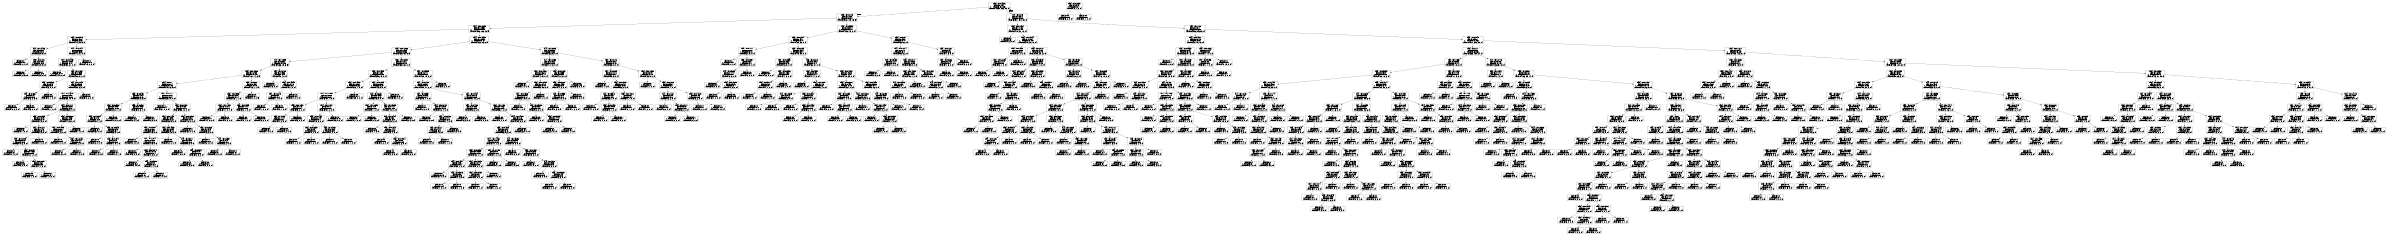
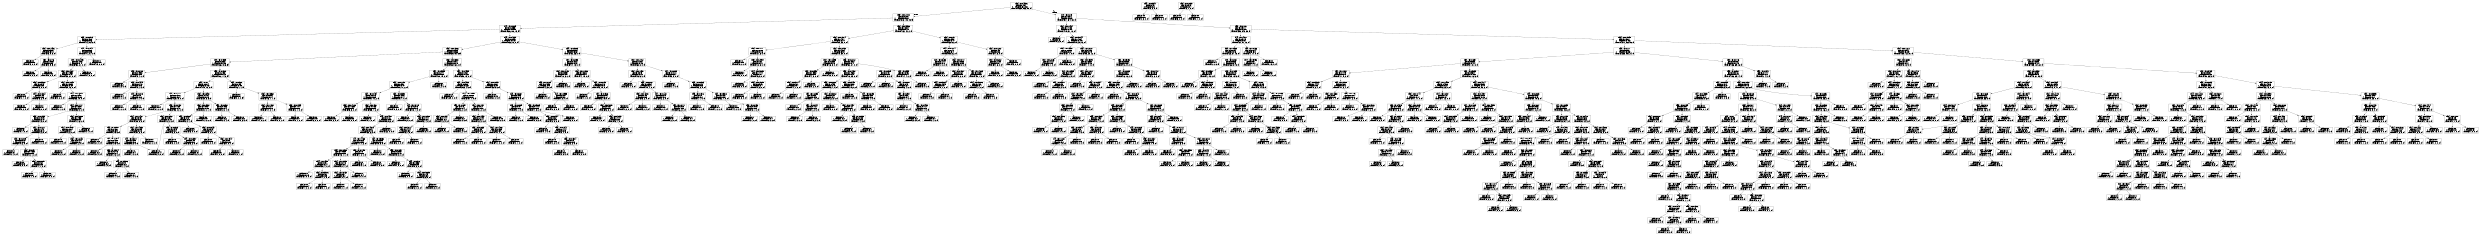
(803, 91) -> (894, 79)
none -> (849, 96)
(191, 147) -> (144, 147)
(1424, 175) -> (1600, 175)
